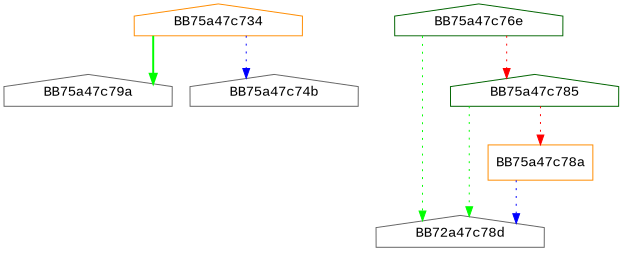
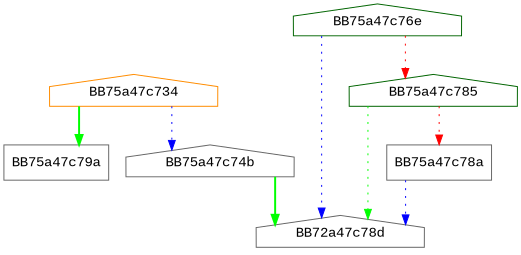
(88, 92) -> (56, 163)
(423, 124) -> (322, 122)
(540, 163) -> (439, 163)
none -> (275, 196)
